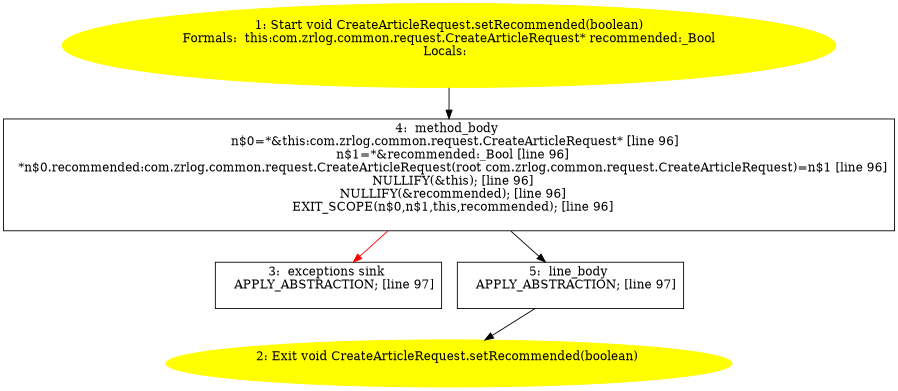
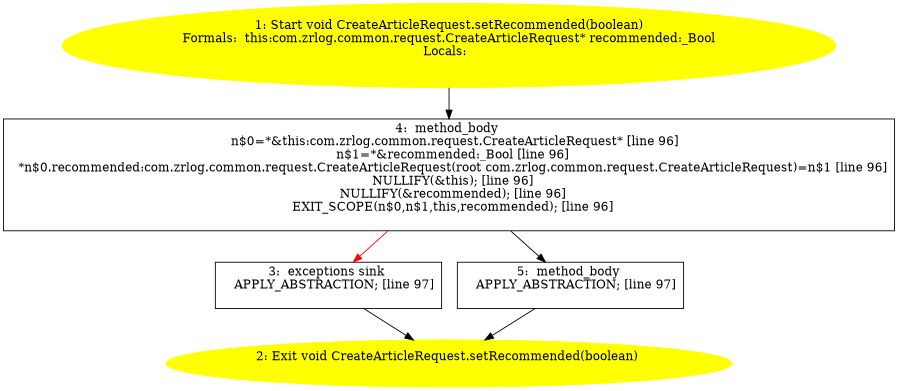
(570, 285) -> (570, 285)
none -> (385, 322)
